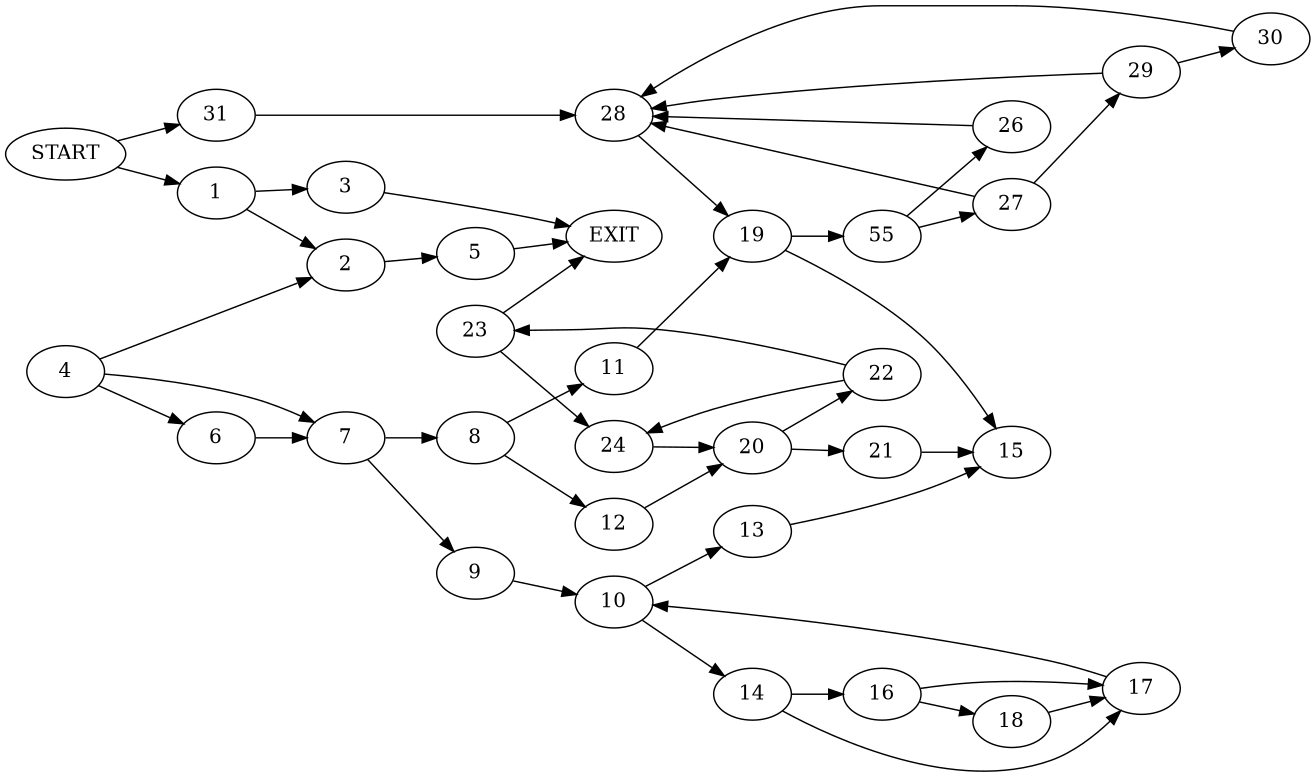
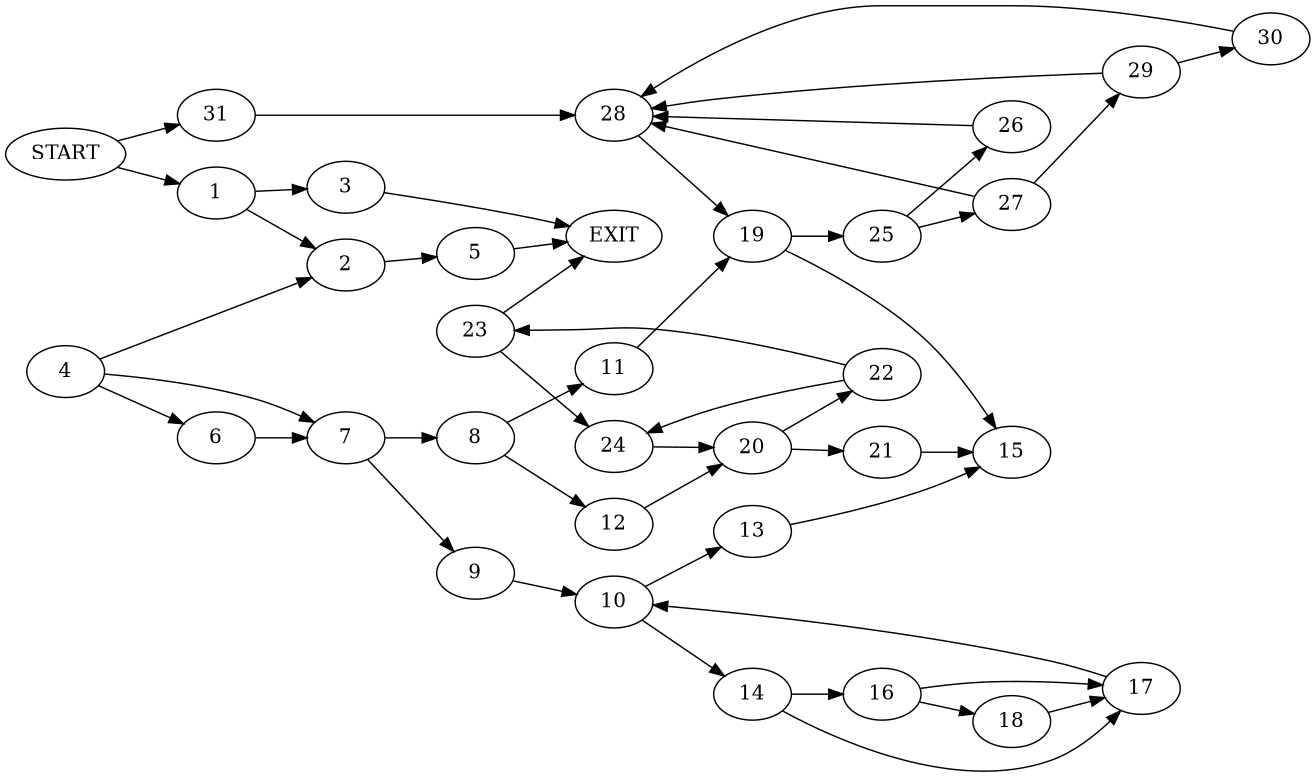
(882, 236) -> (882, 236)
